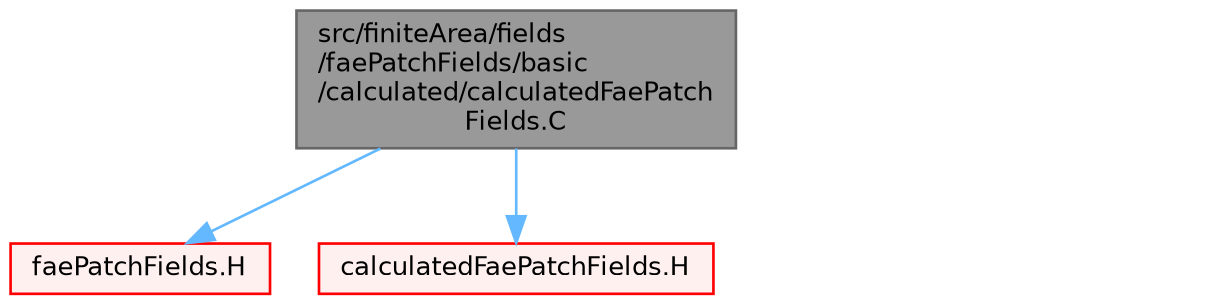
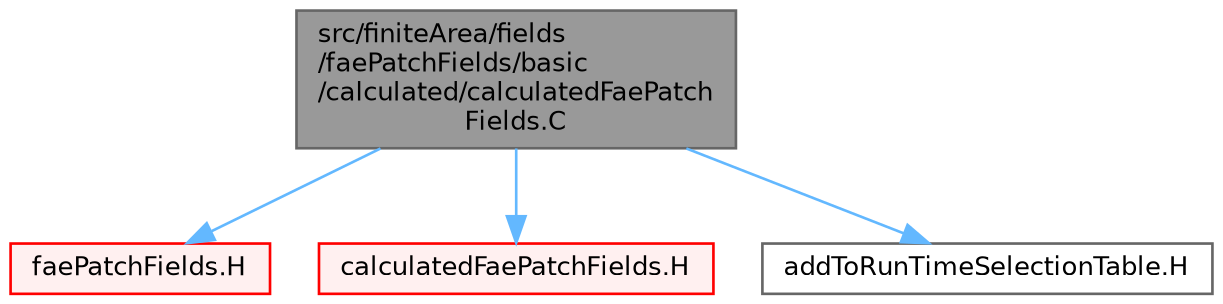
none -> (987, 269)
